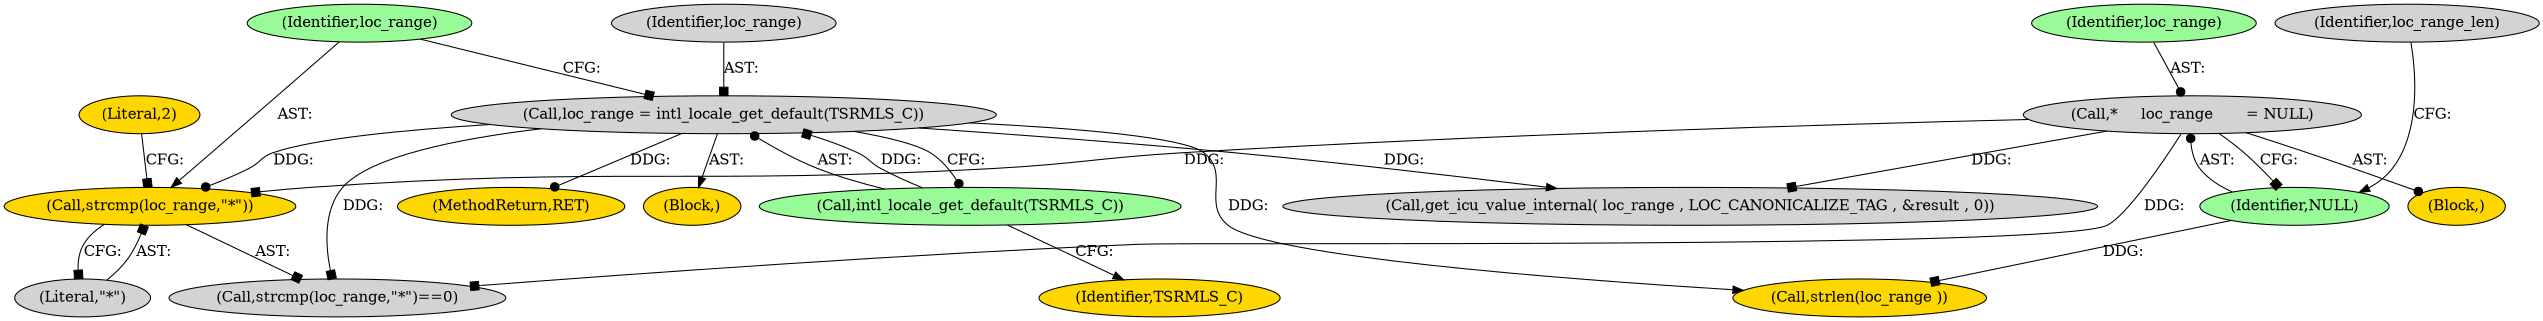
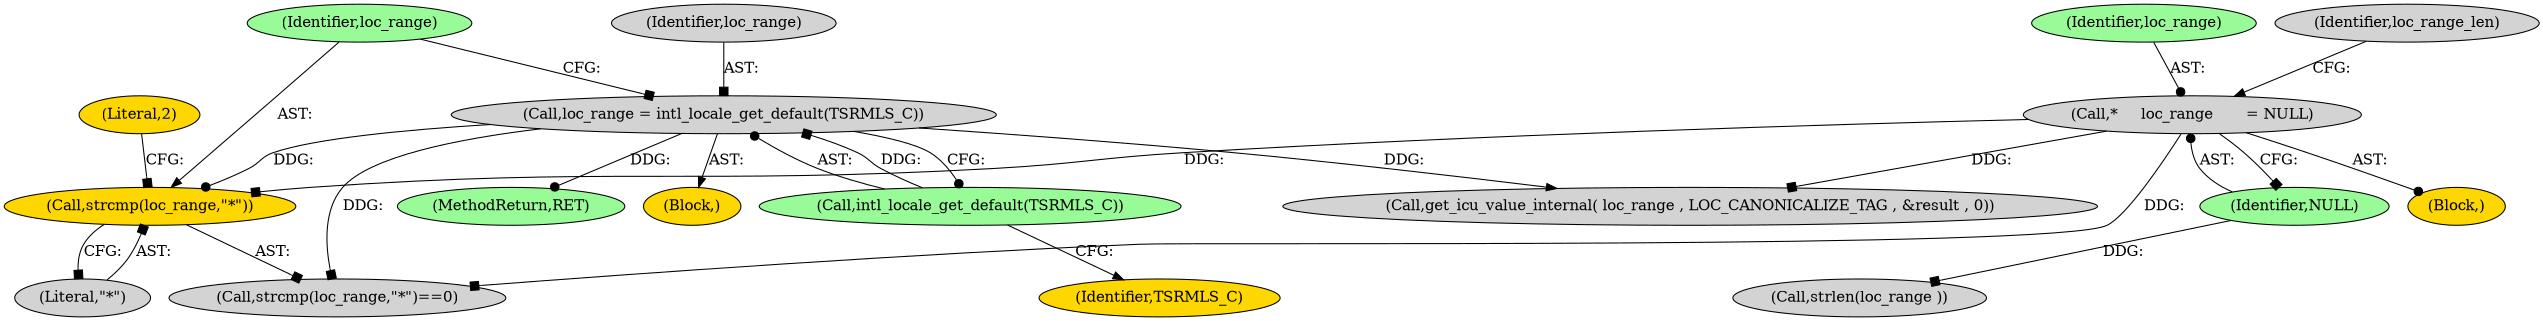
(2412, 123) -> (2305, 67)
(511, 206) -> (511, 206)
(1321, 250) -> none
(1860, 298) -> (1860, 298)
